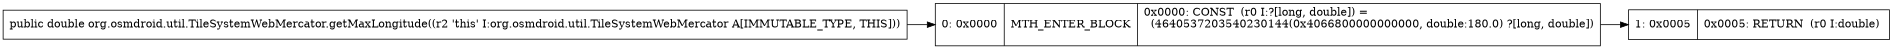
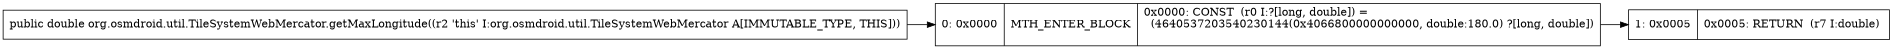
(1793, 24) -> (1793, 24)
